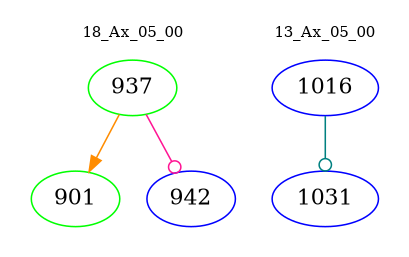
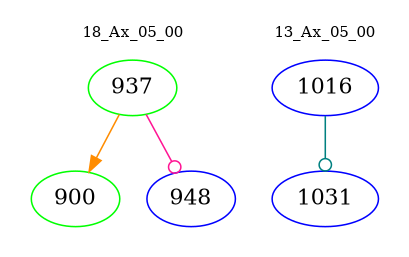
(76, 199) -> (76, 199)
(191, 199) -> (191, 199)
